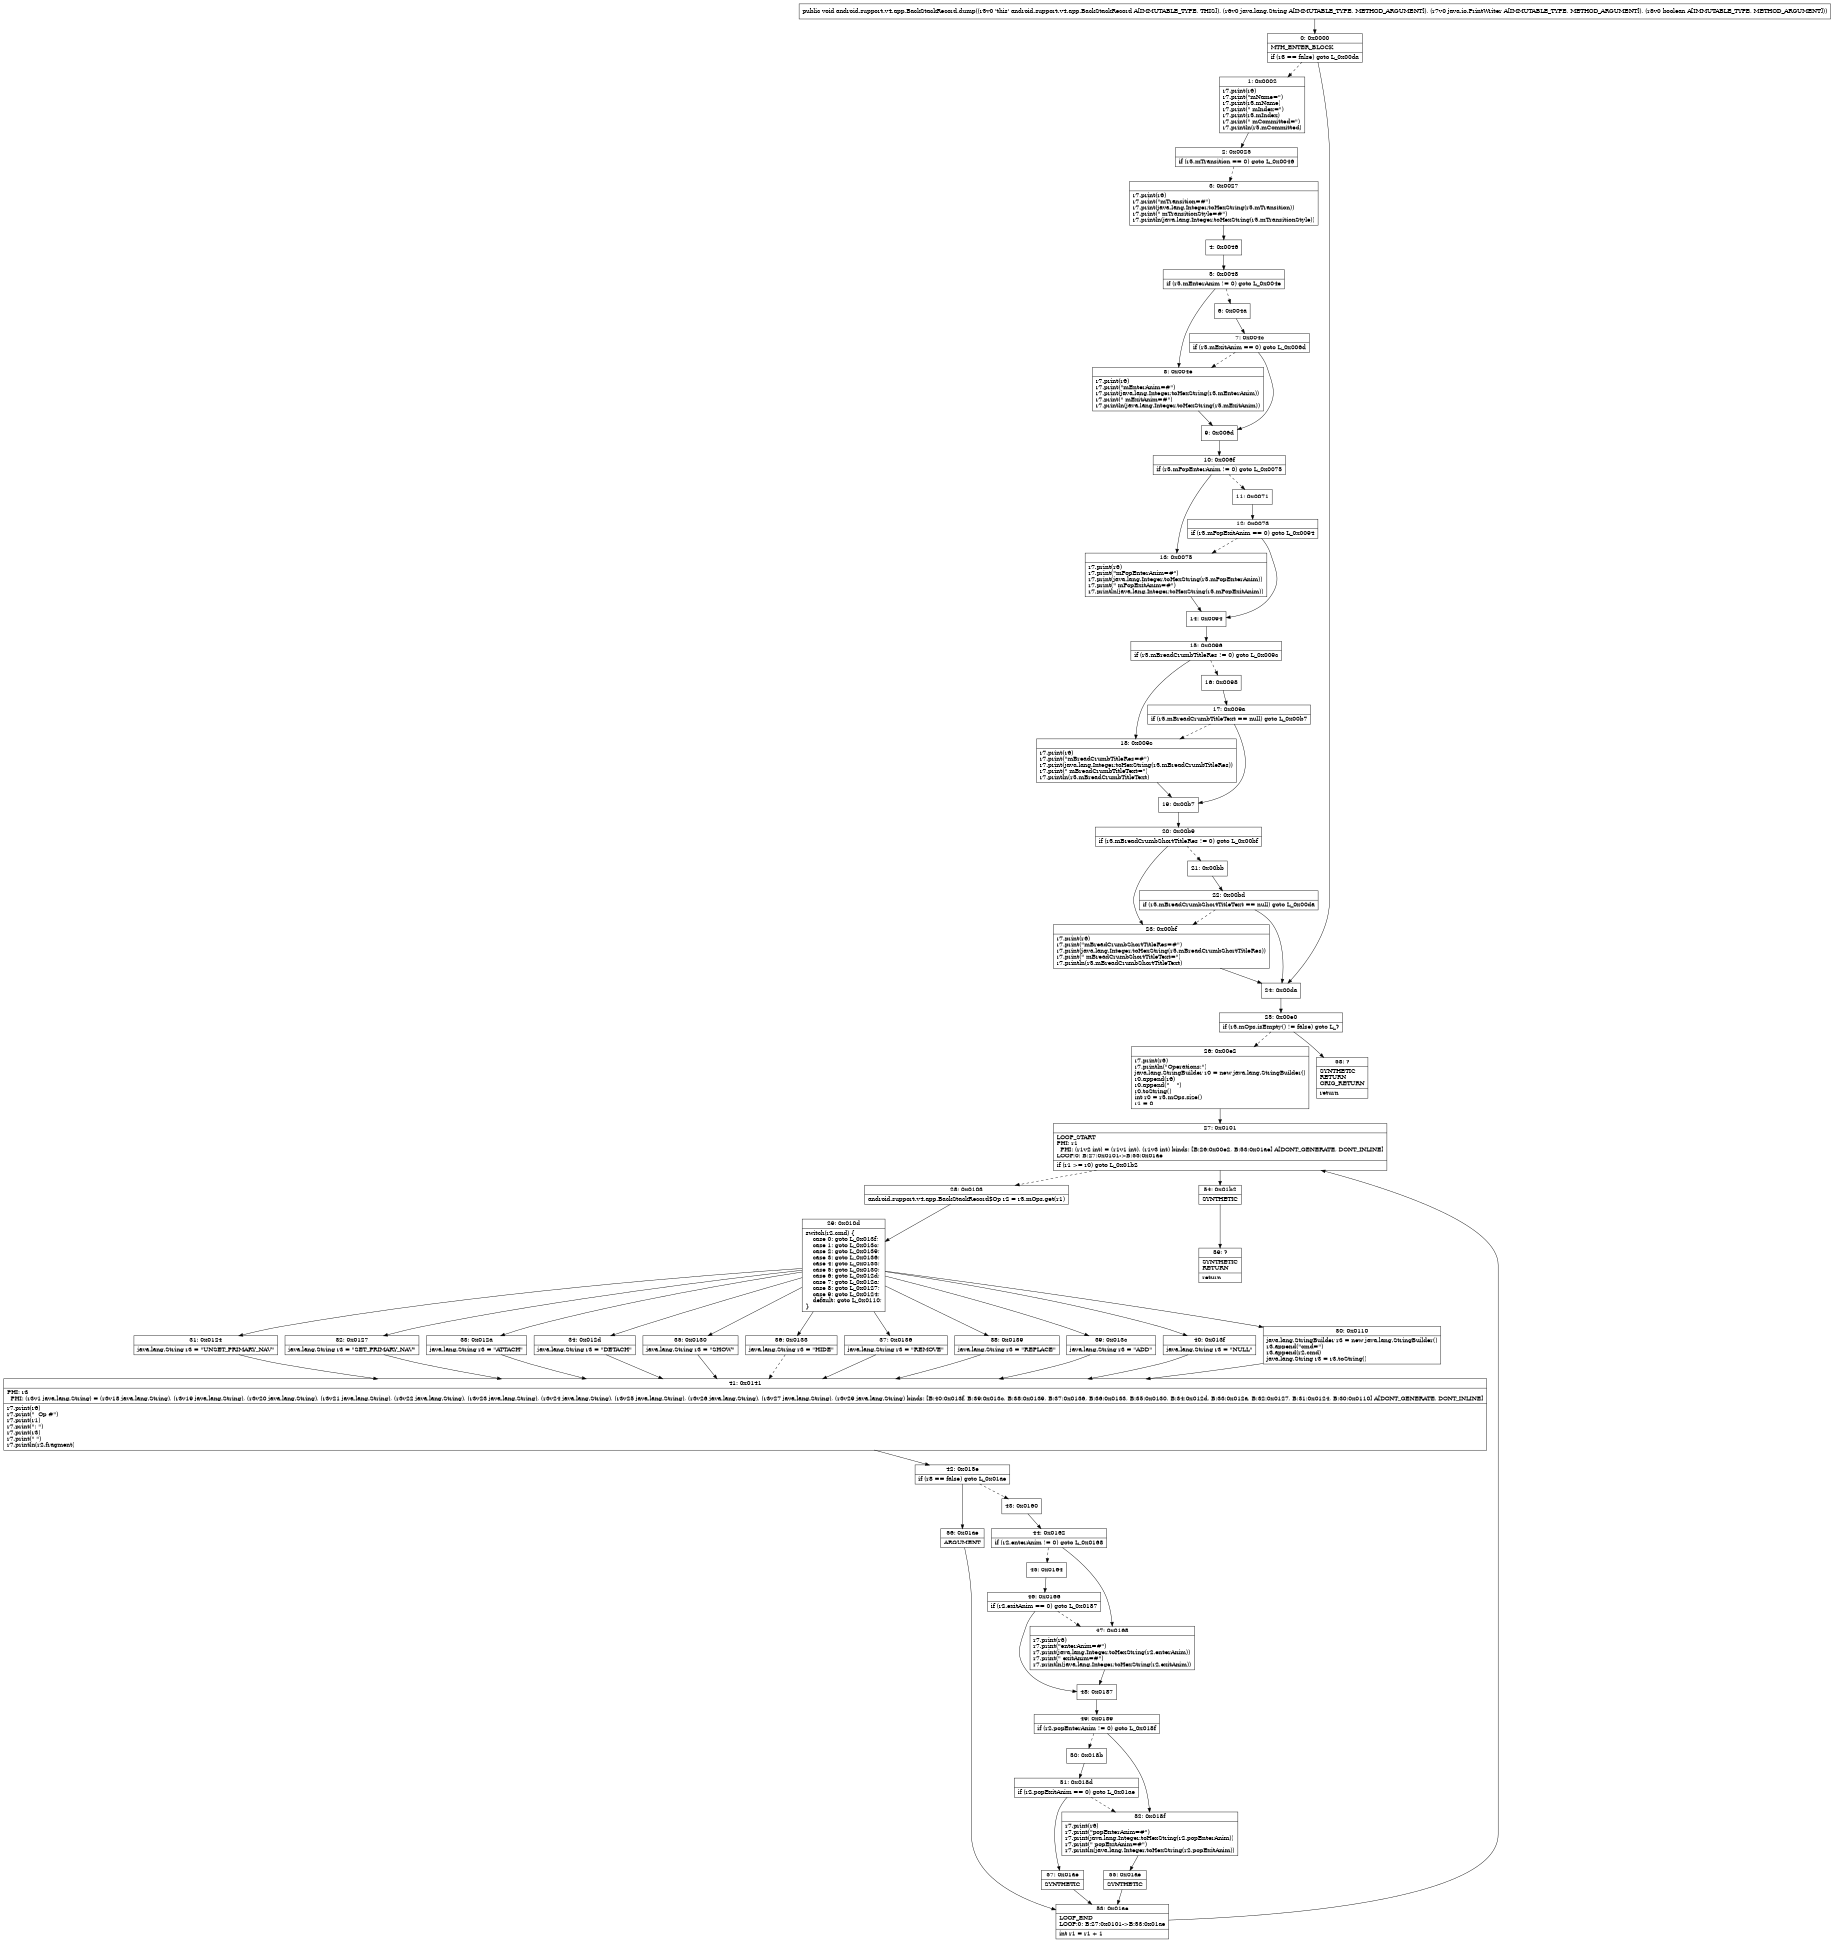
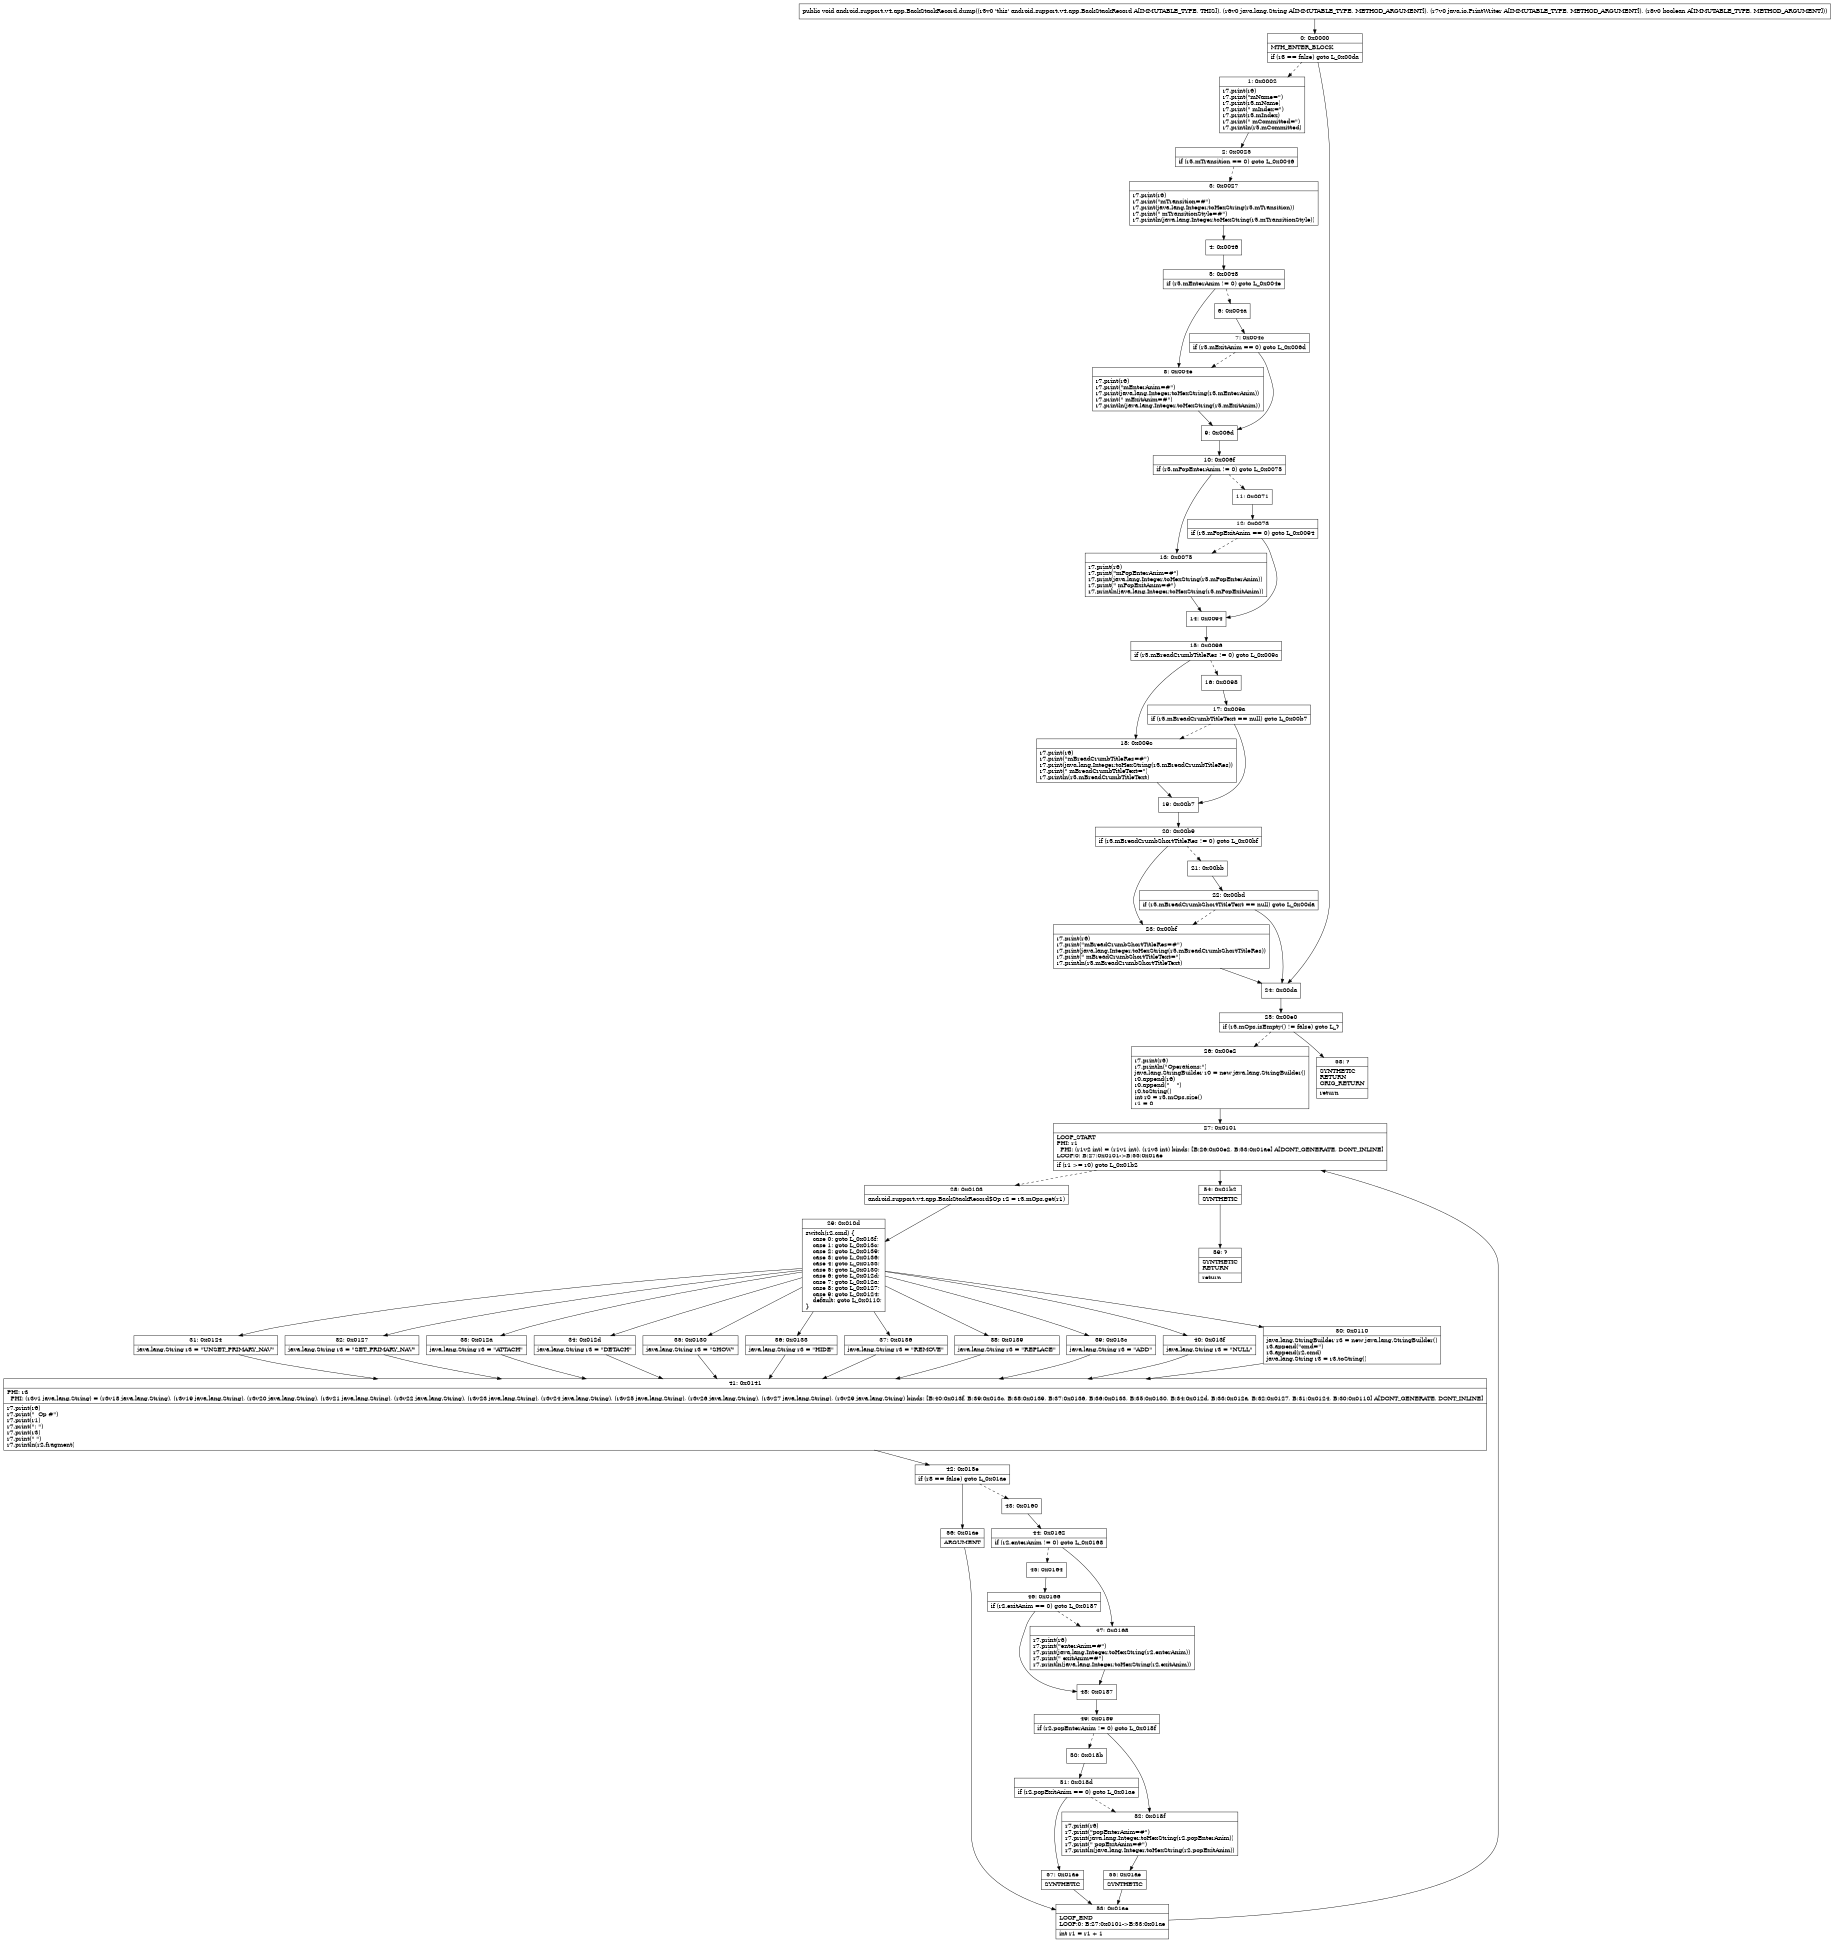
(778, 1365) -> (778, 1365)
